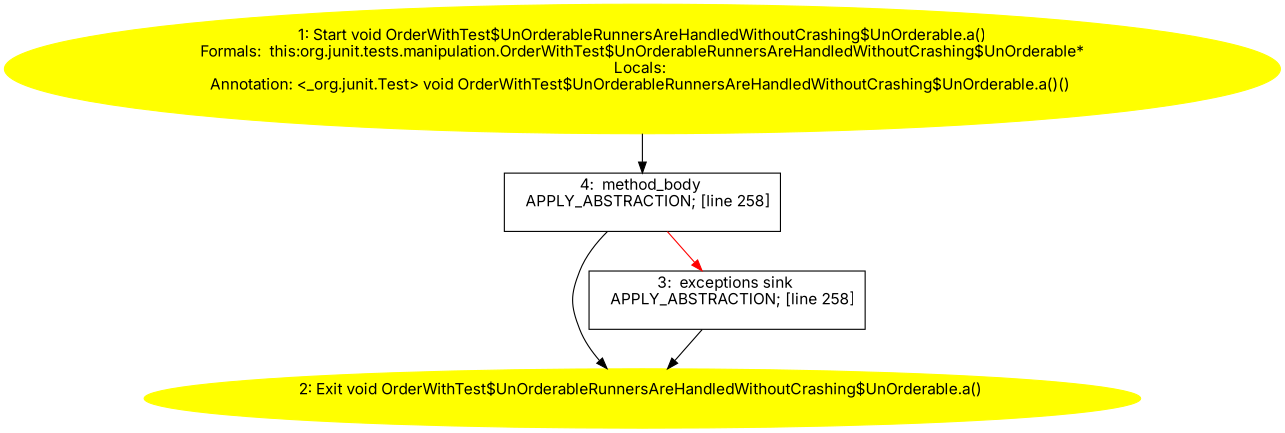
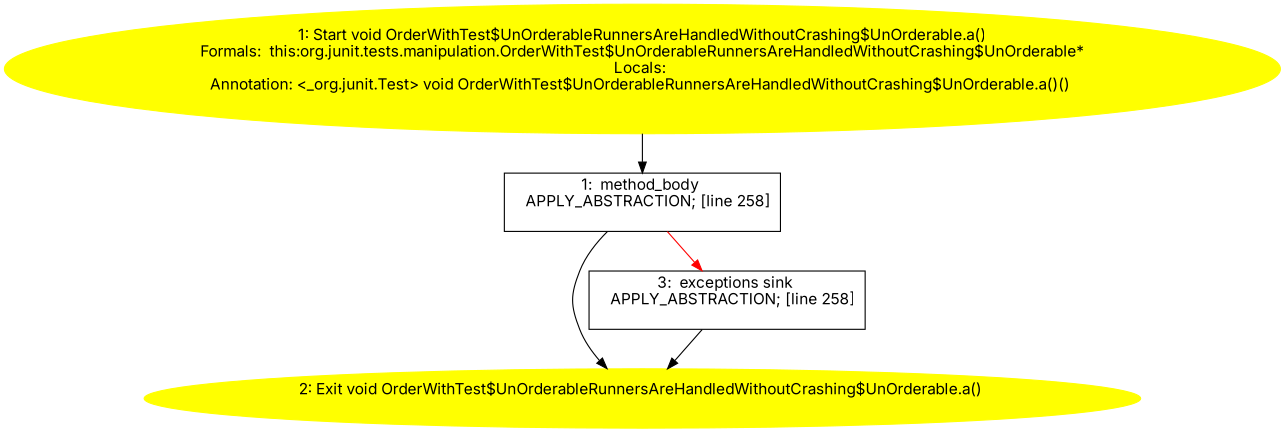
(642, 202) -> (642, 202)
